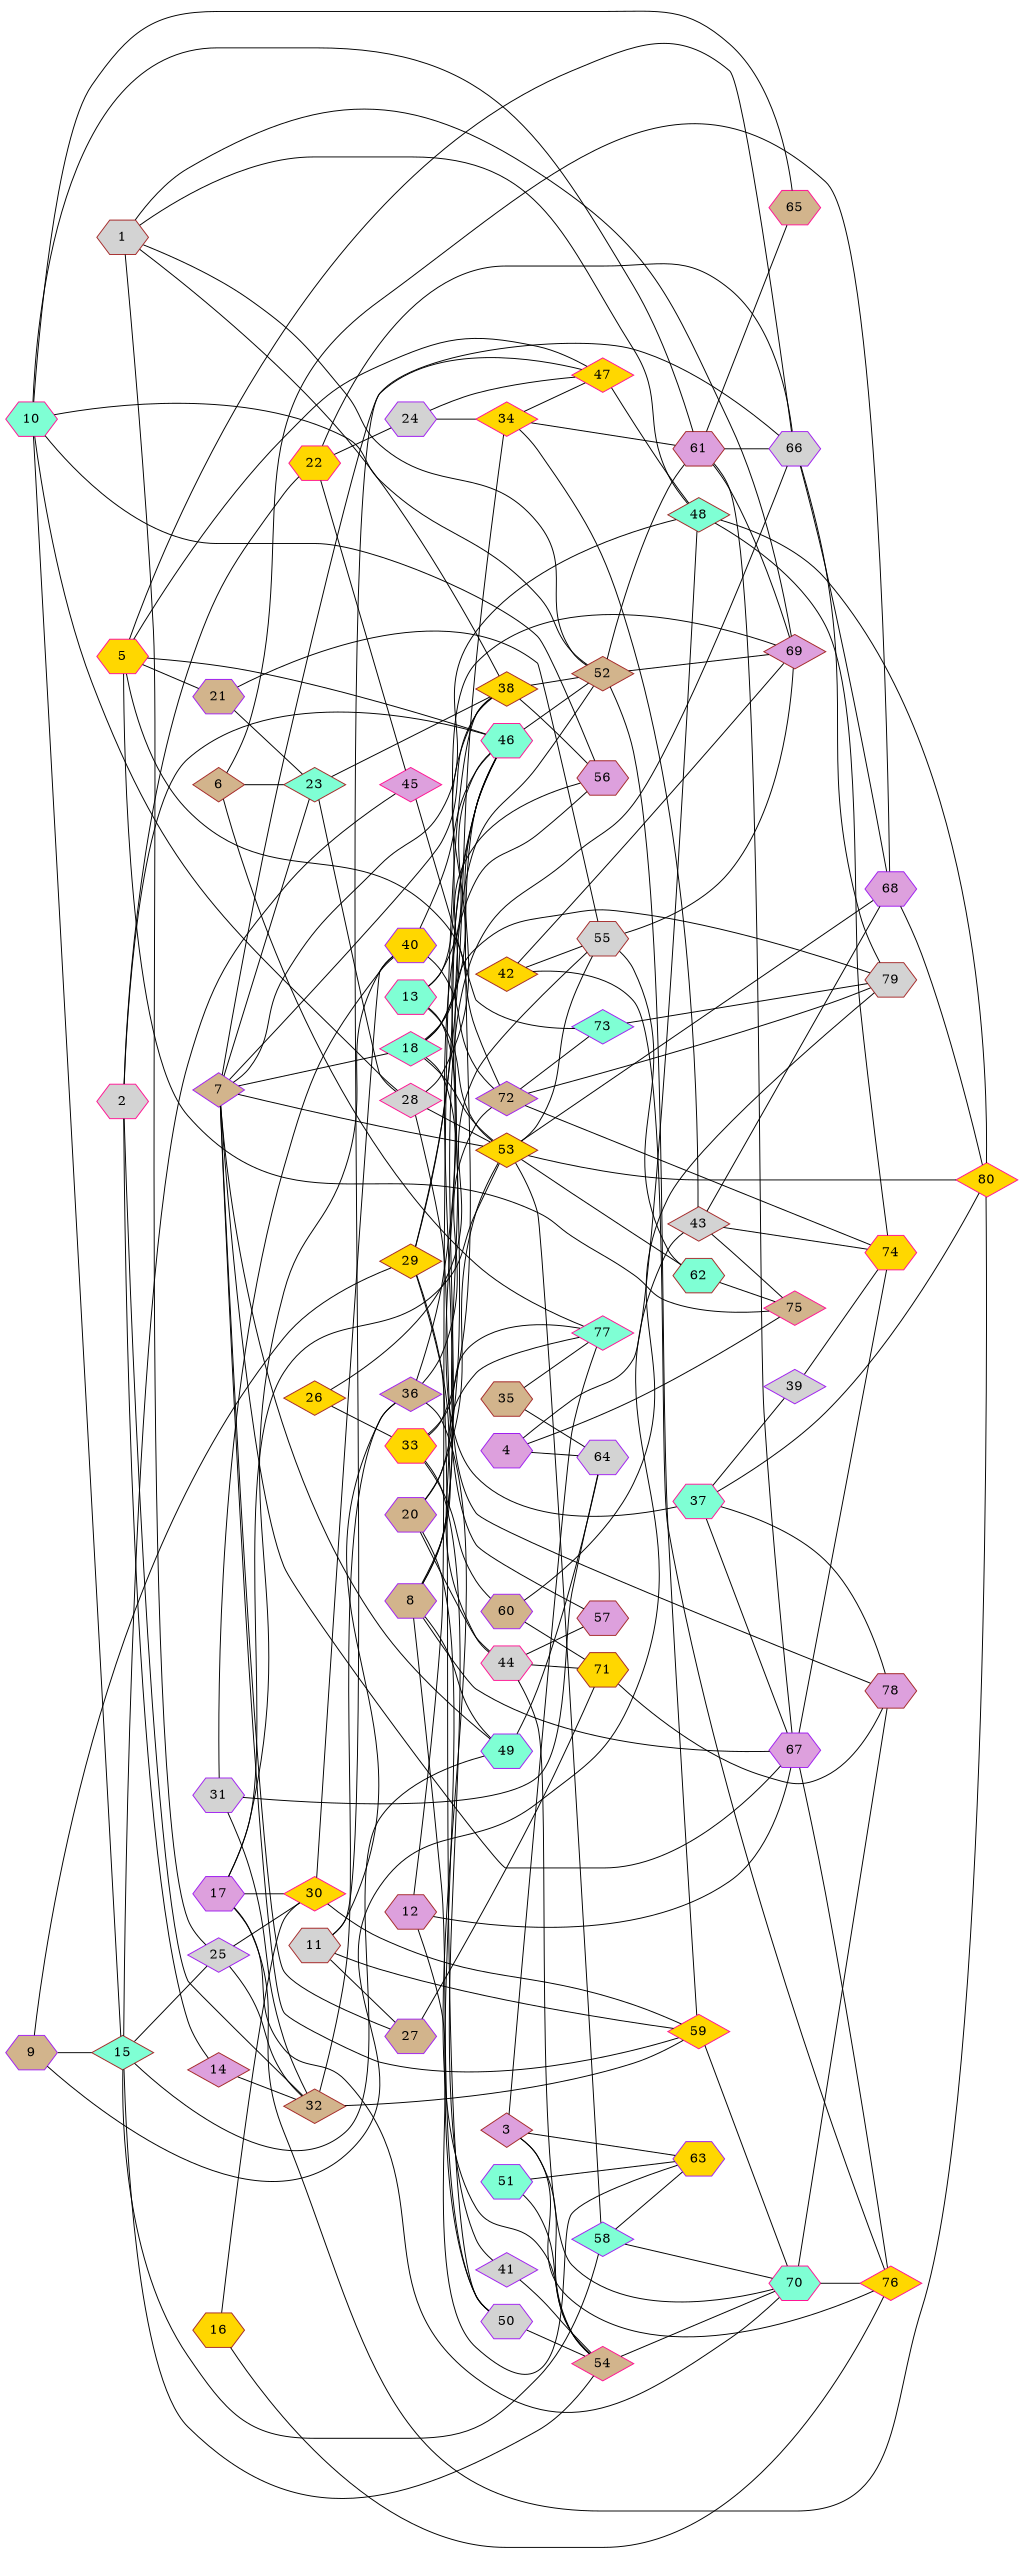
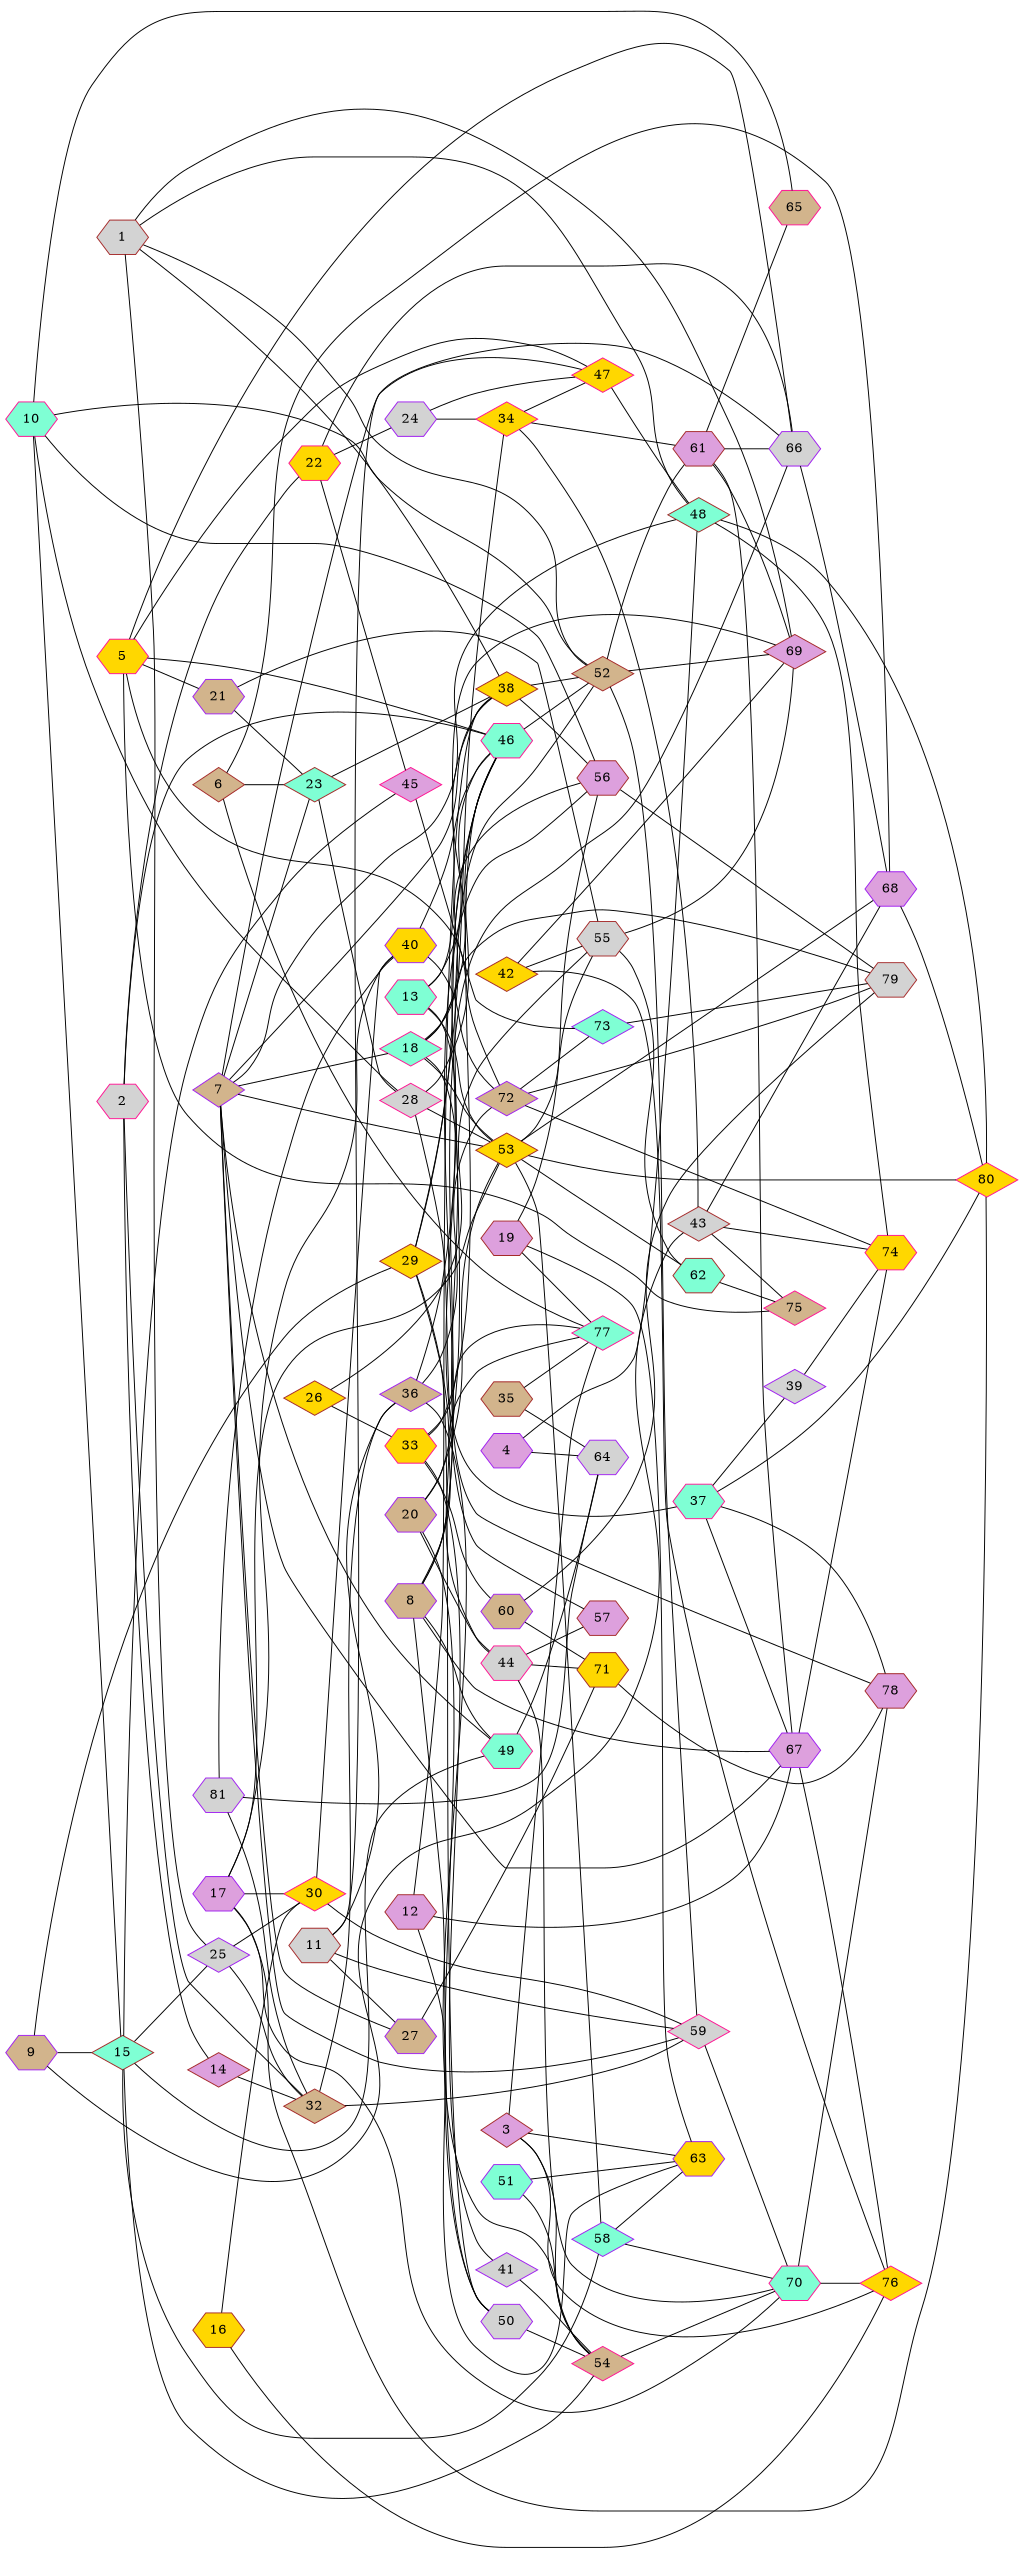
(339, 49) -> none
(838, 716) -> (747, 879)
none -> (507, 1238)
(645, 1394) -> none
(507, 1751) -> (507, 1751)
(219, 1795) -> (219, 1795)
(699, 2032) -> (699, 2032)
